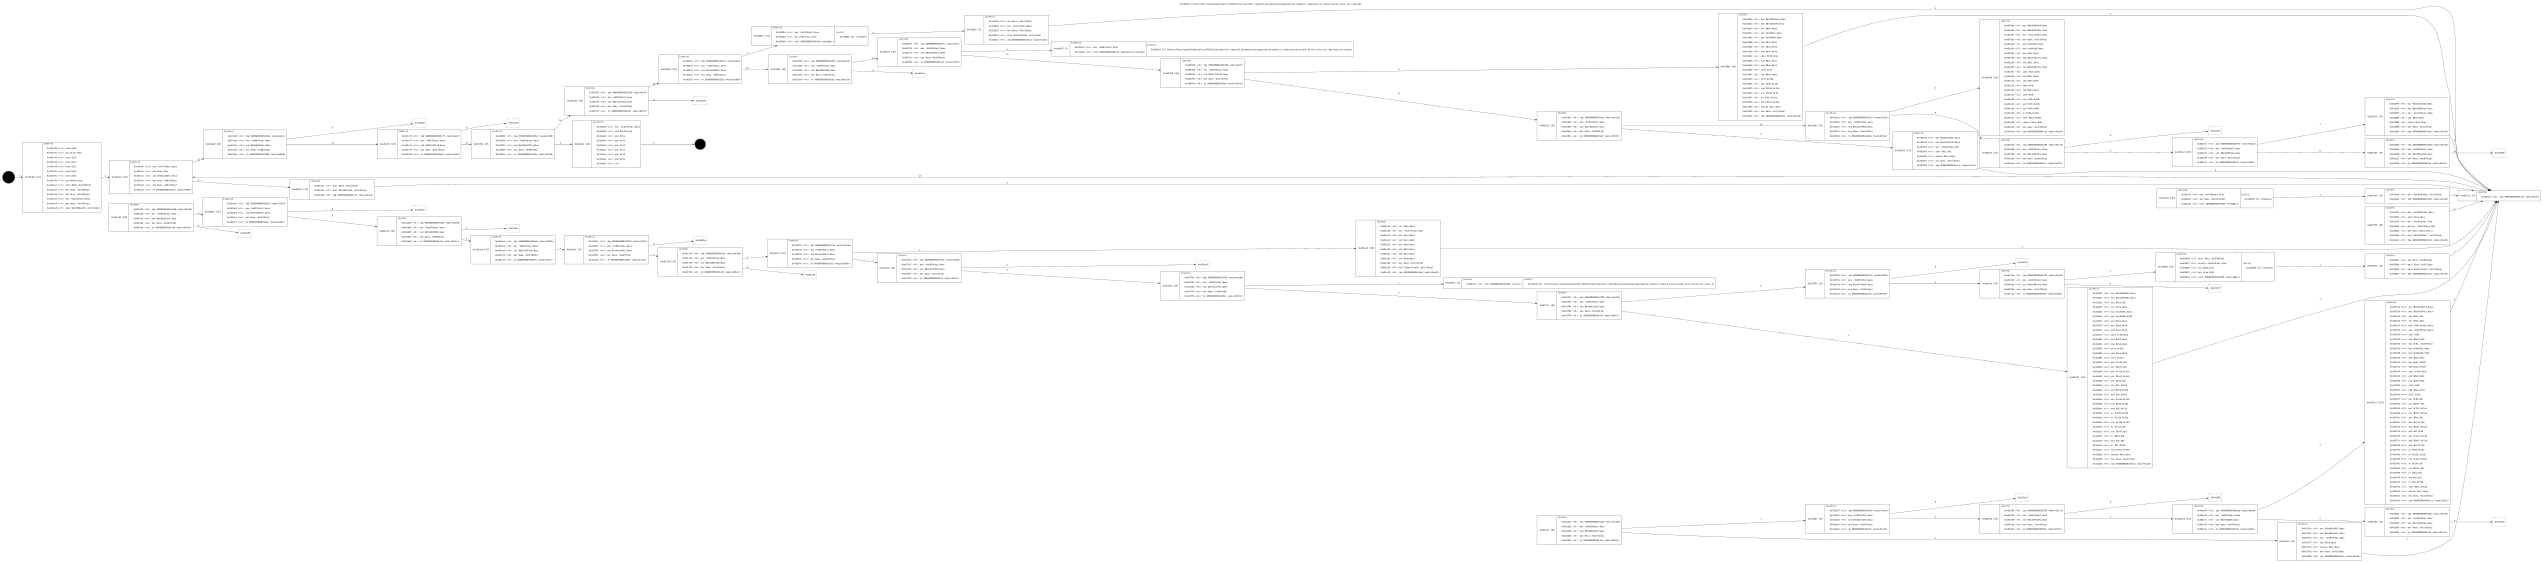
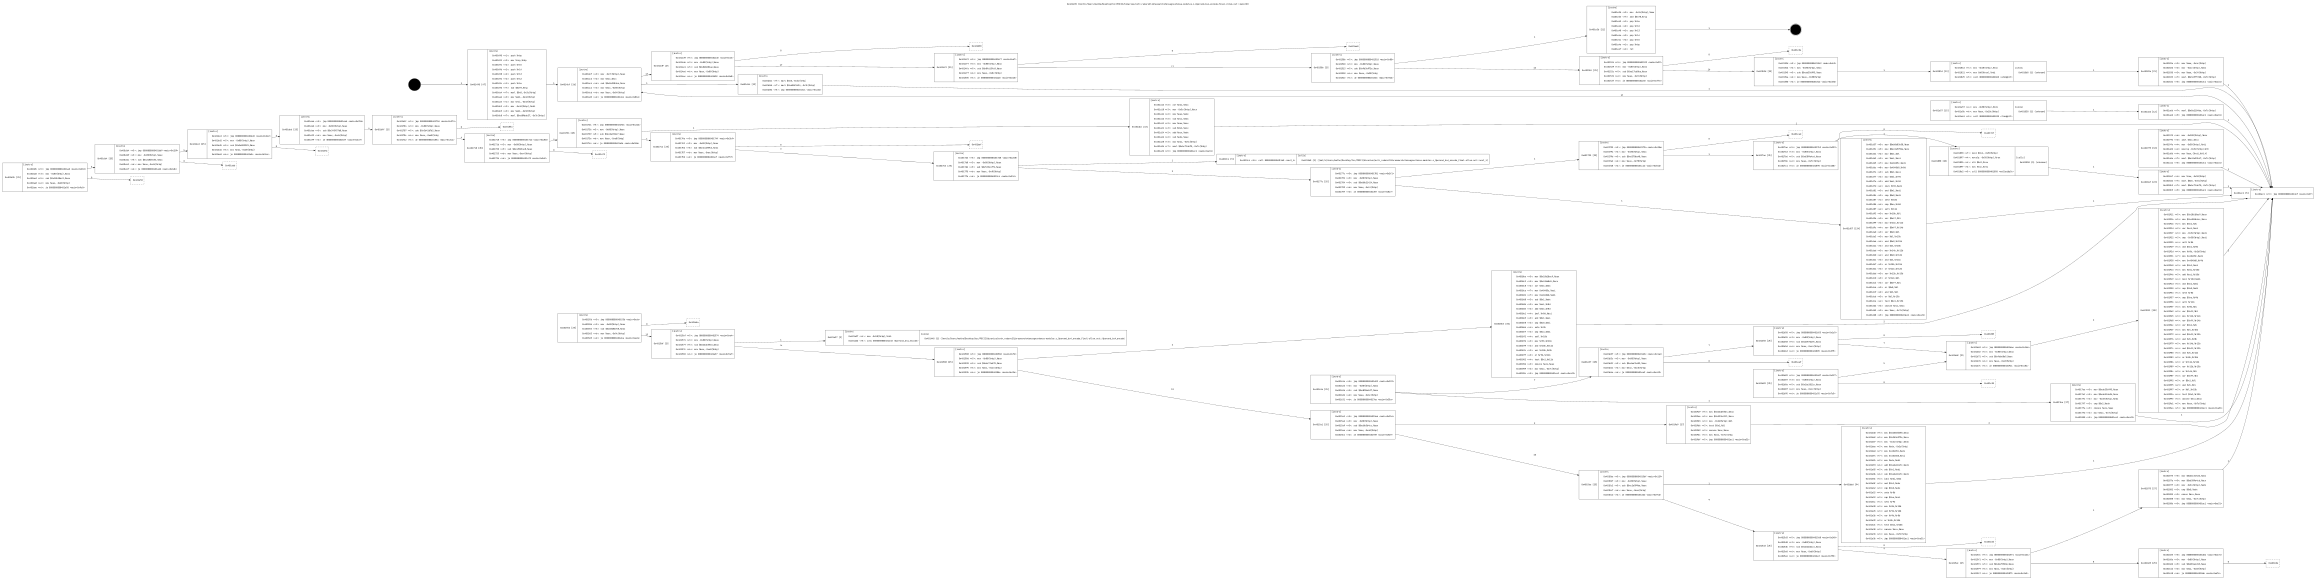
(754, 69) -> none
none -> (2195, 445)
(2310, 520) -> (1891, 370)
